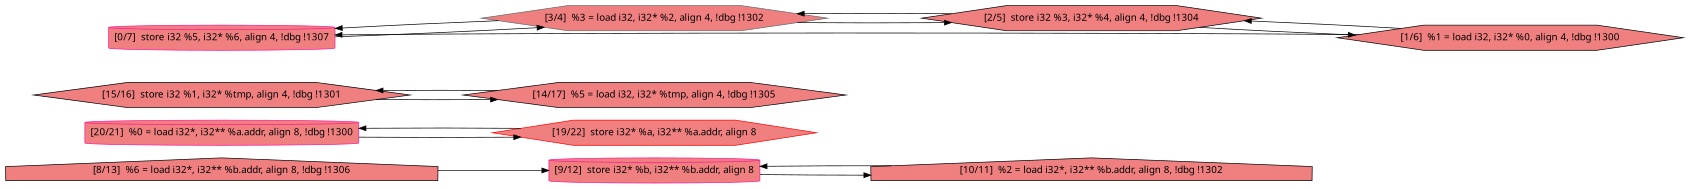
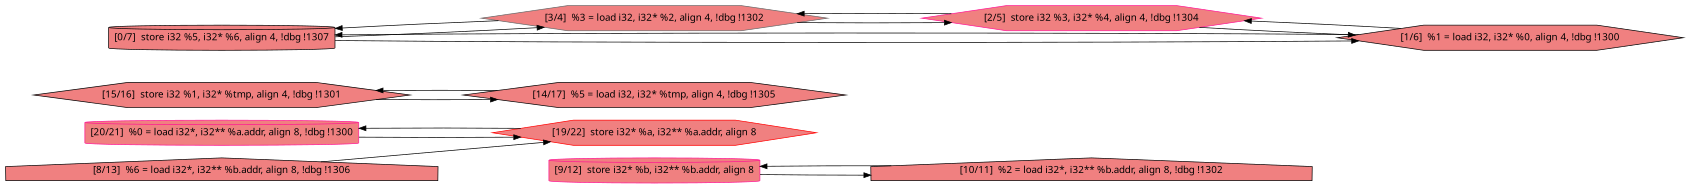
(1092, 18) -> (1092, 18)
(222, 38) -> (222, 38)
none -> (843, 42)
(490, 170) -> (432, 152)
